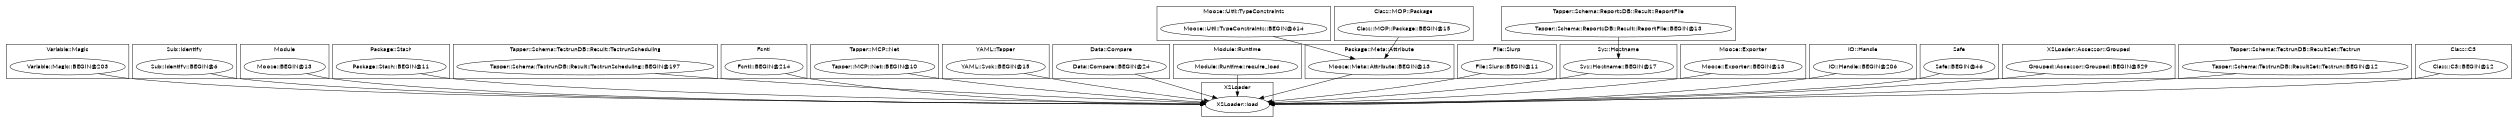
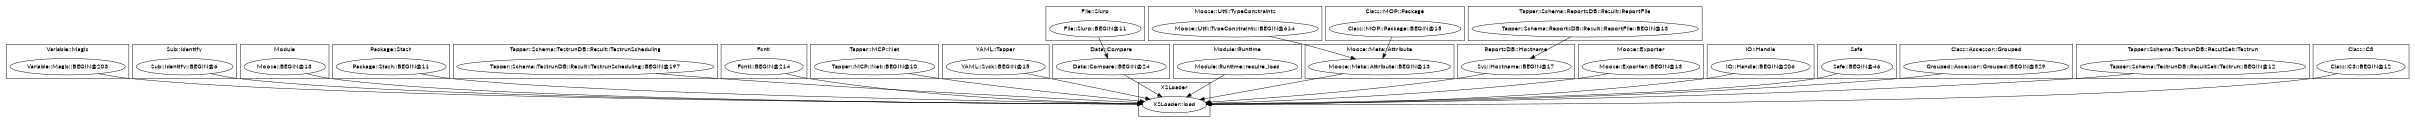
(1380, 50) -> (1380, 50)
(1618, 50) -> (1516, 50)
(2089, 50) -> (1986, 50)
(1377, 90) -> (1103, 47)
